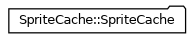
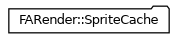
(97, 21) -> (89, 21)
